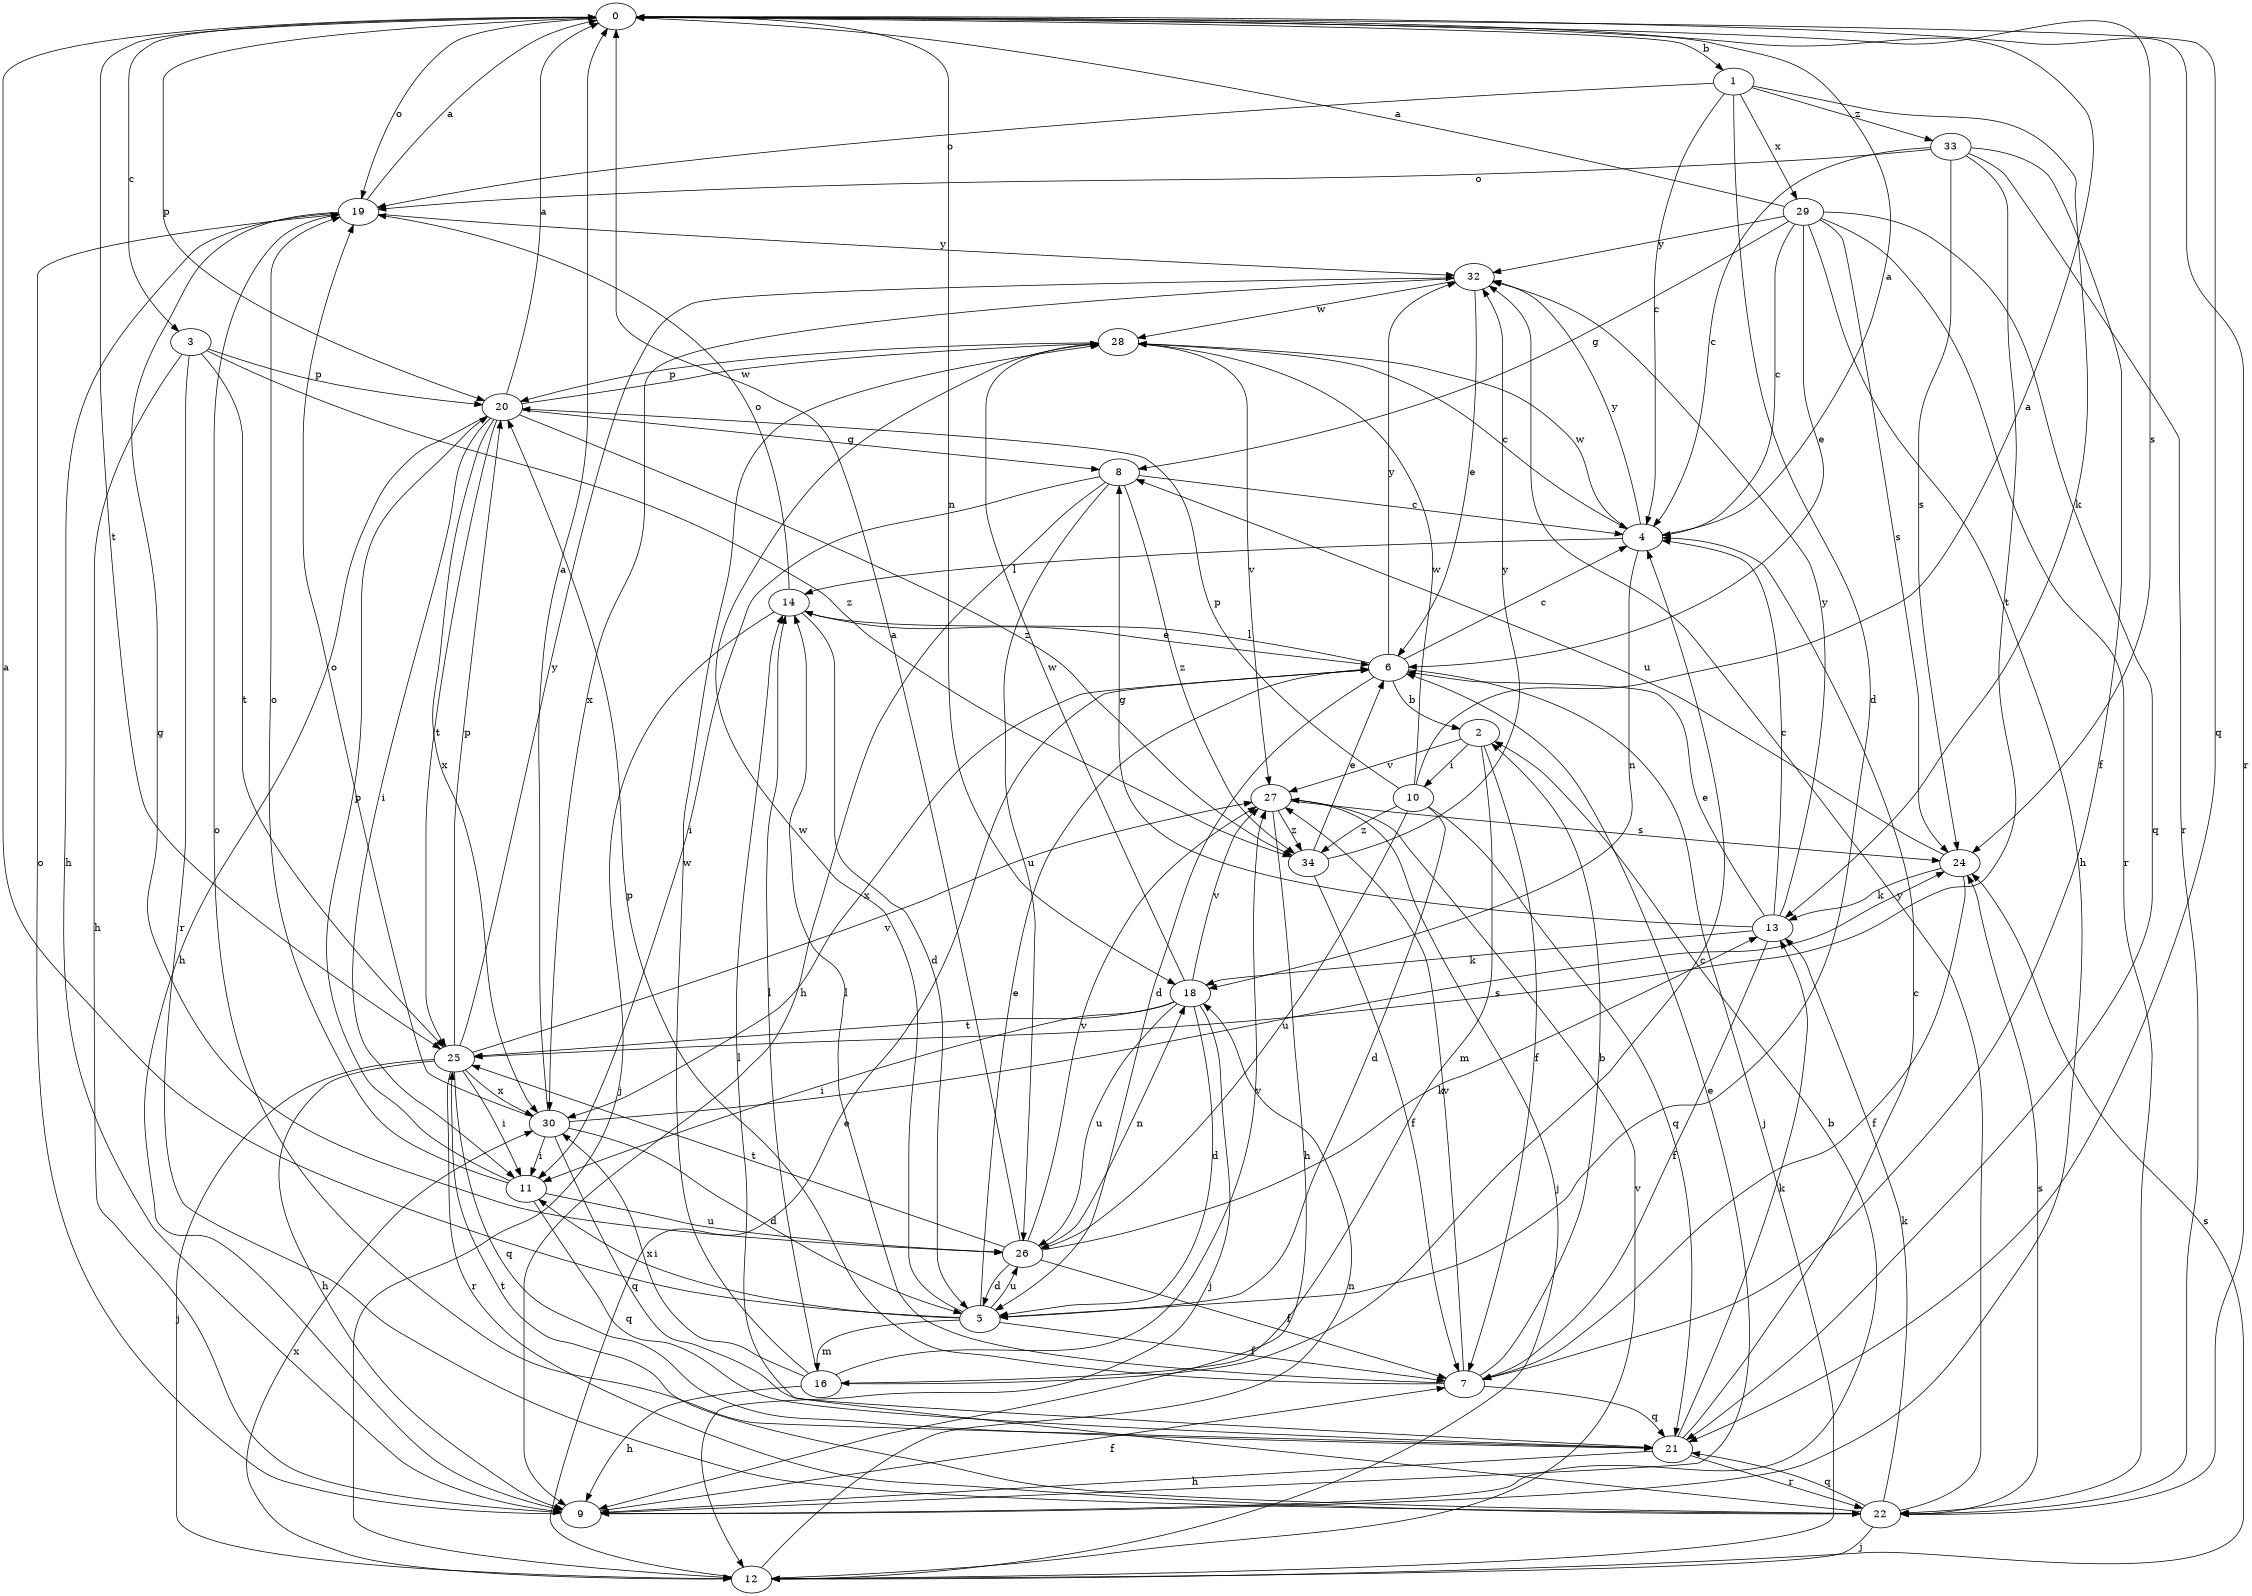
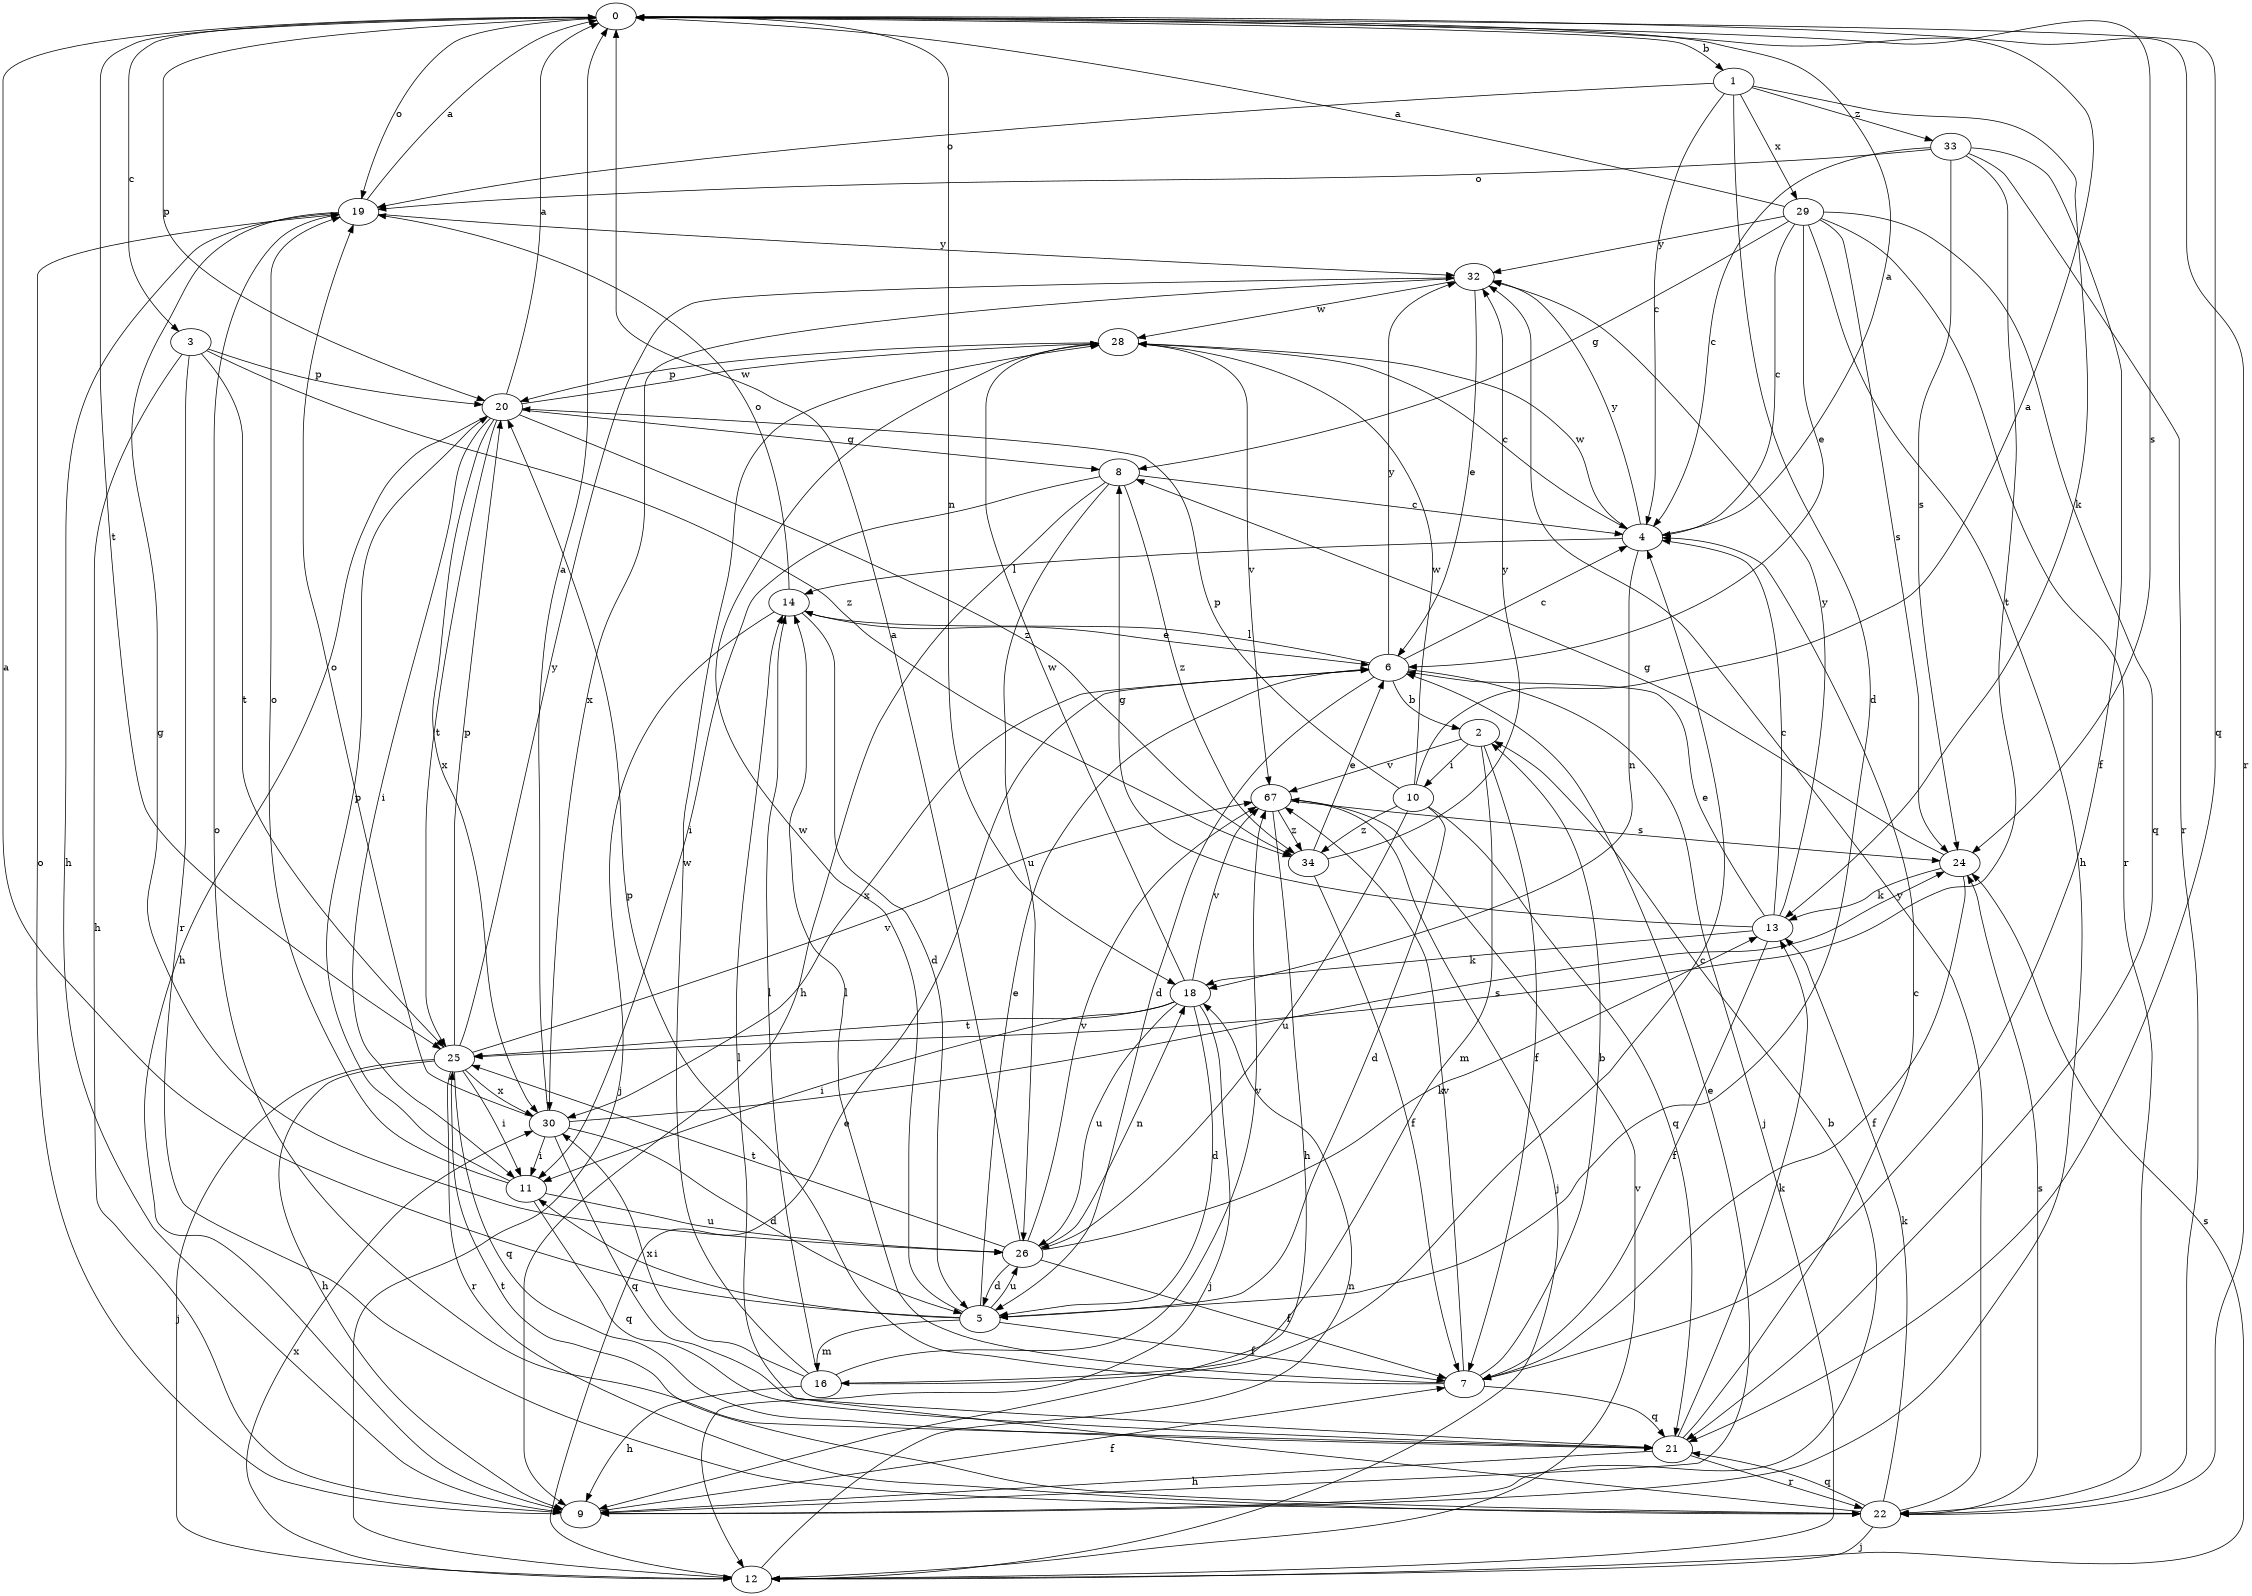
(1648, 668) -> (1648, 668)
(1271, 798) -> (1271, 798)
